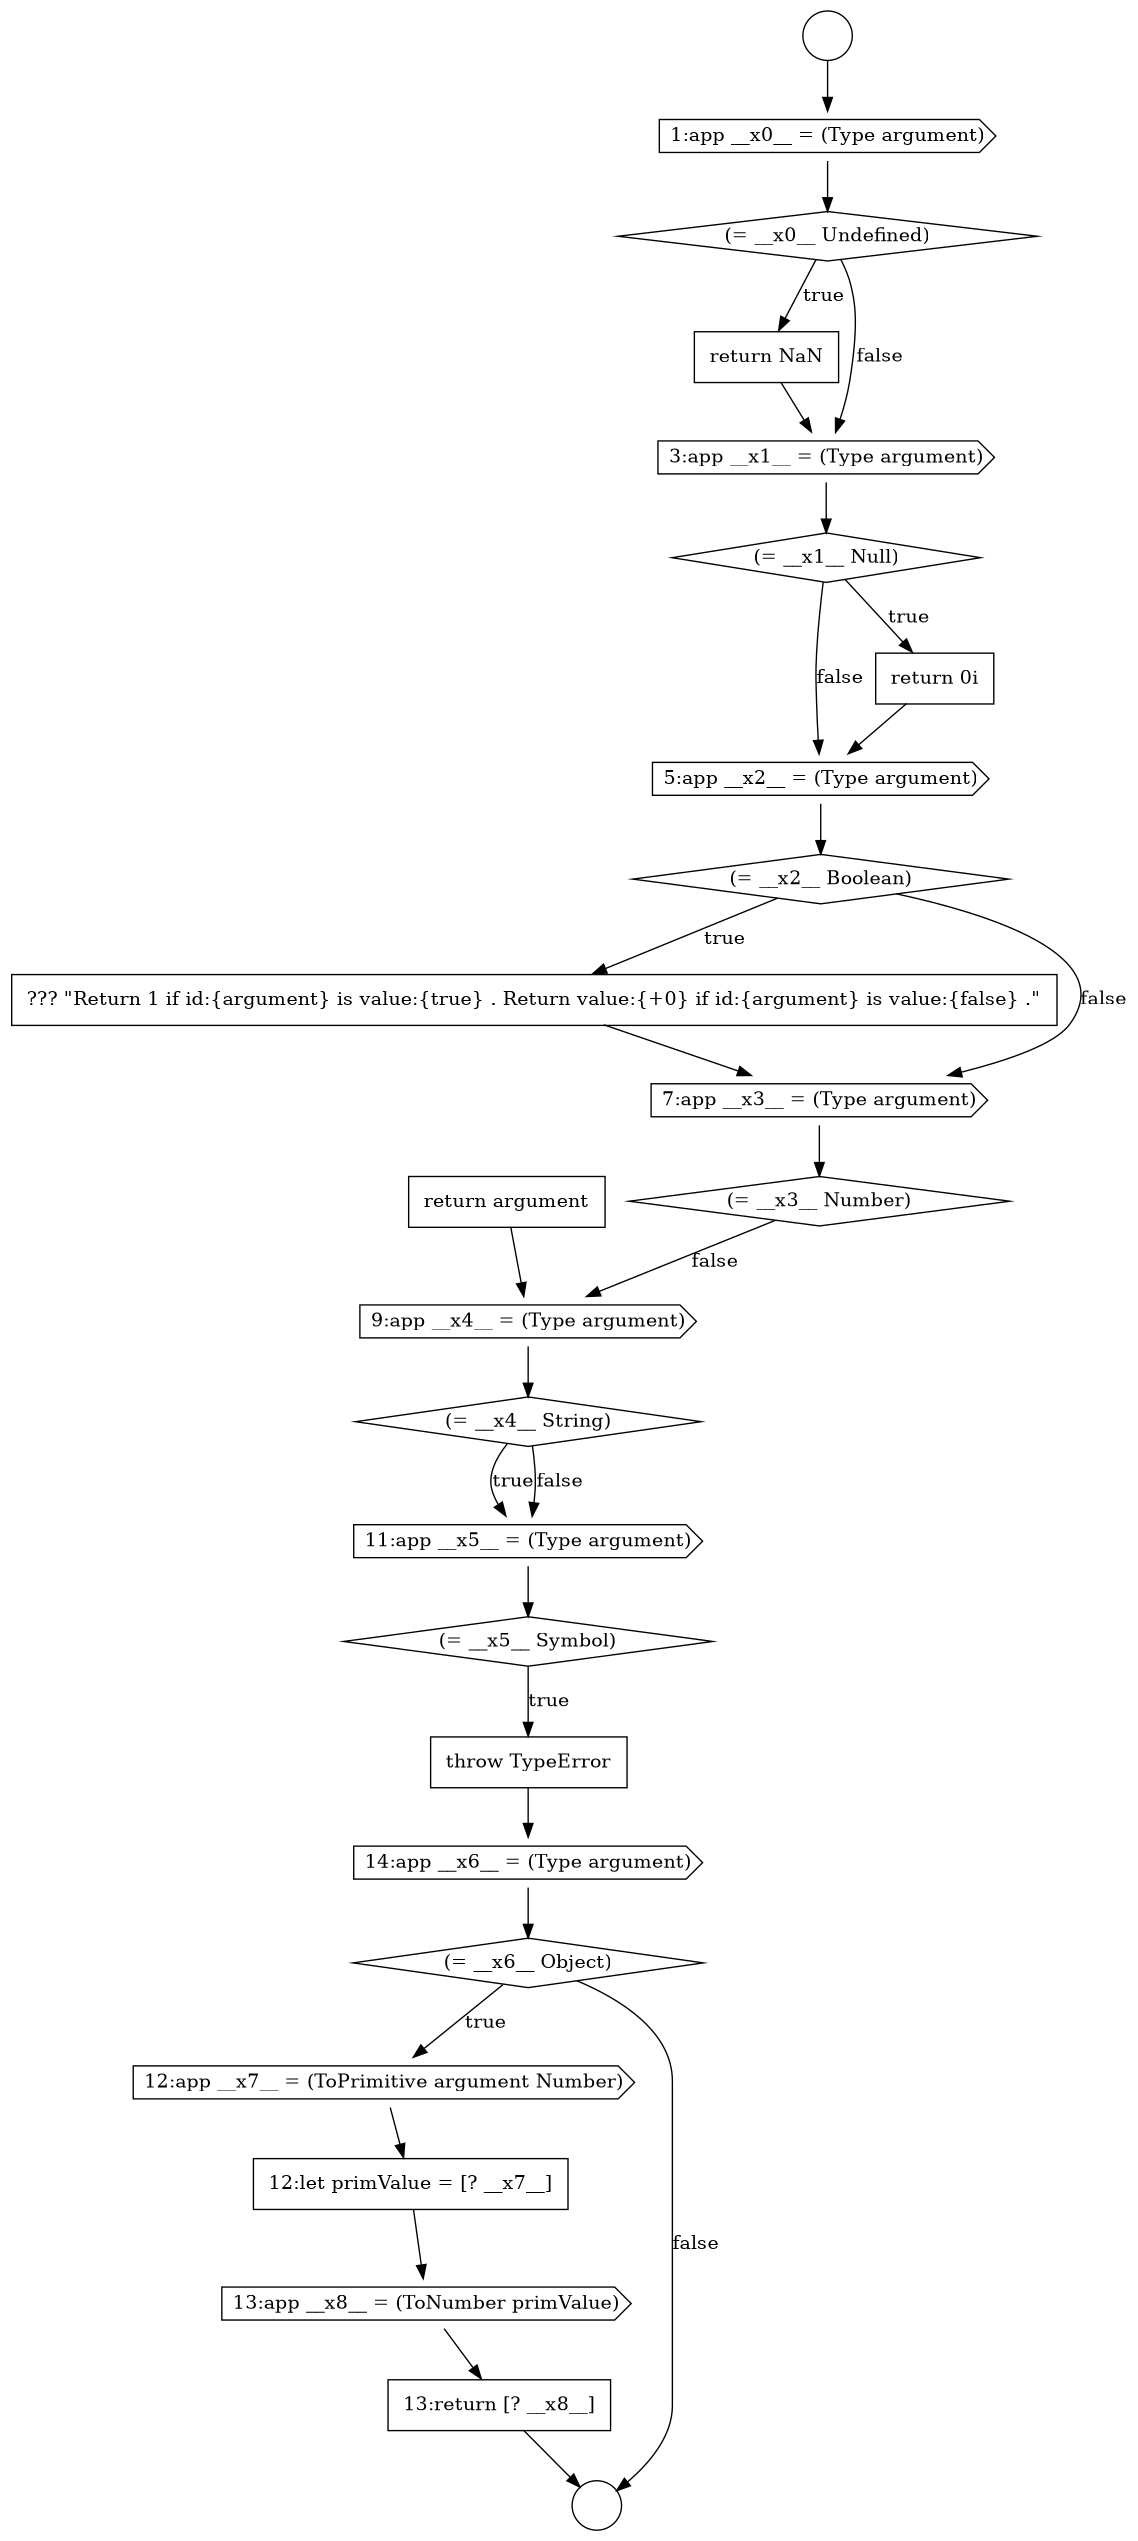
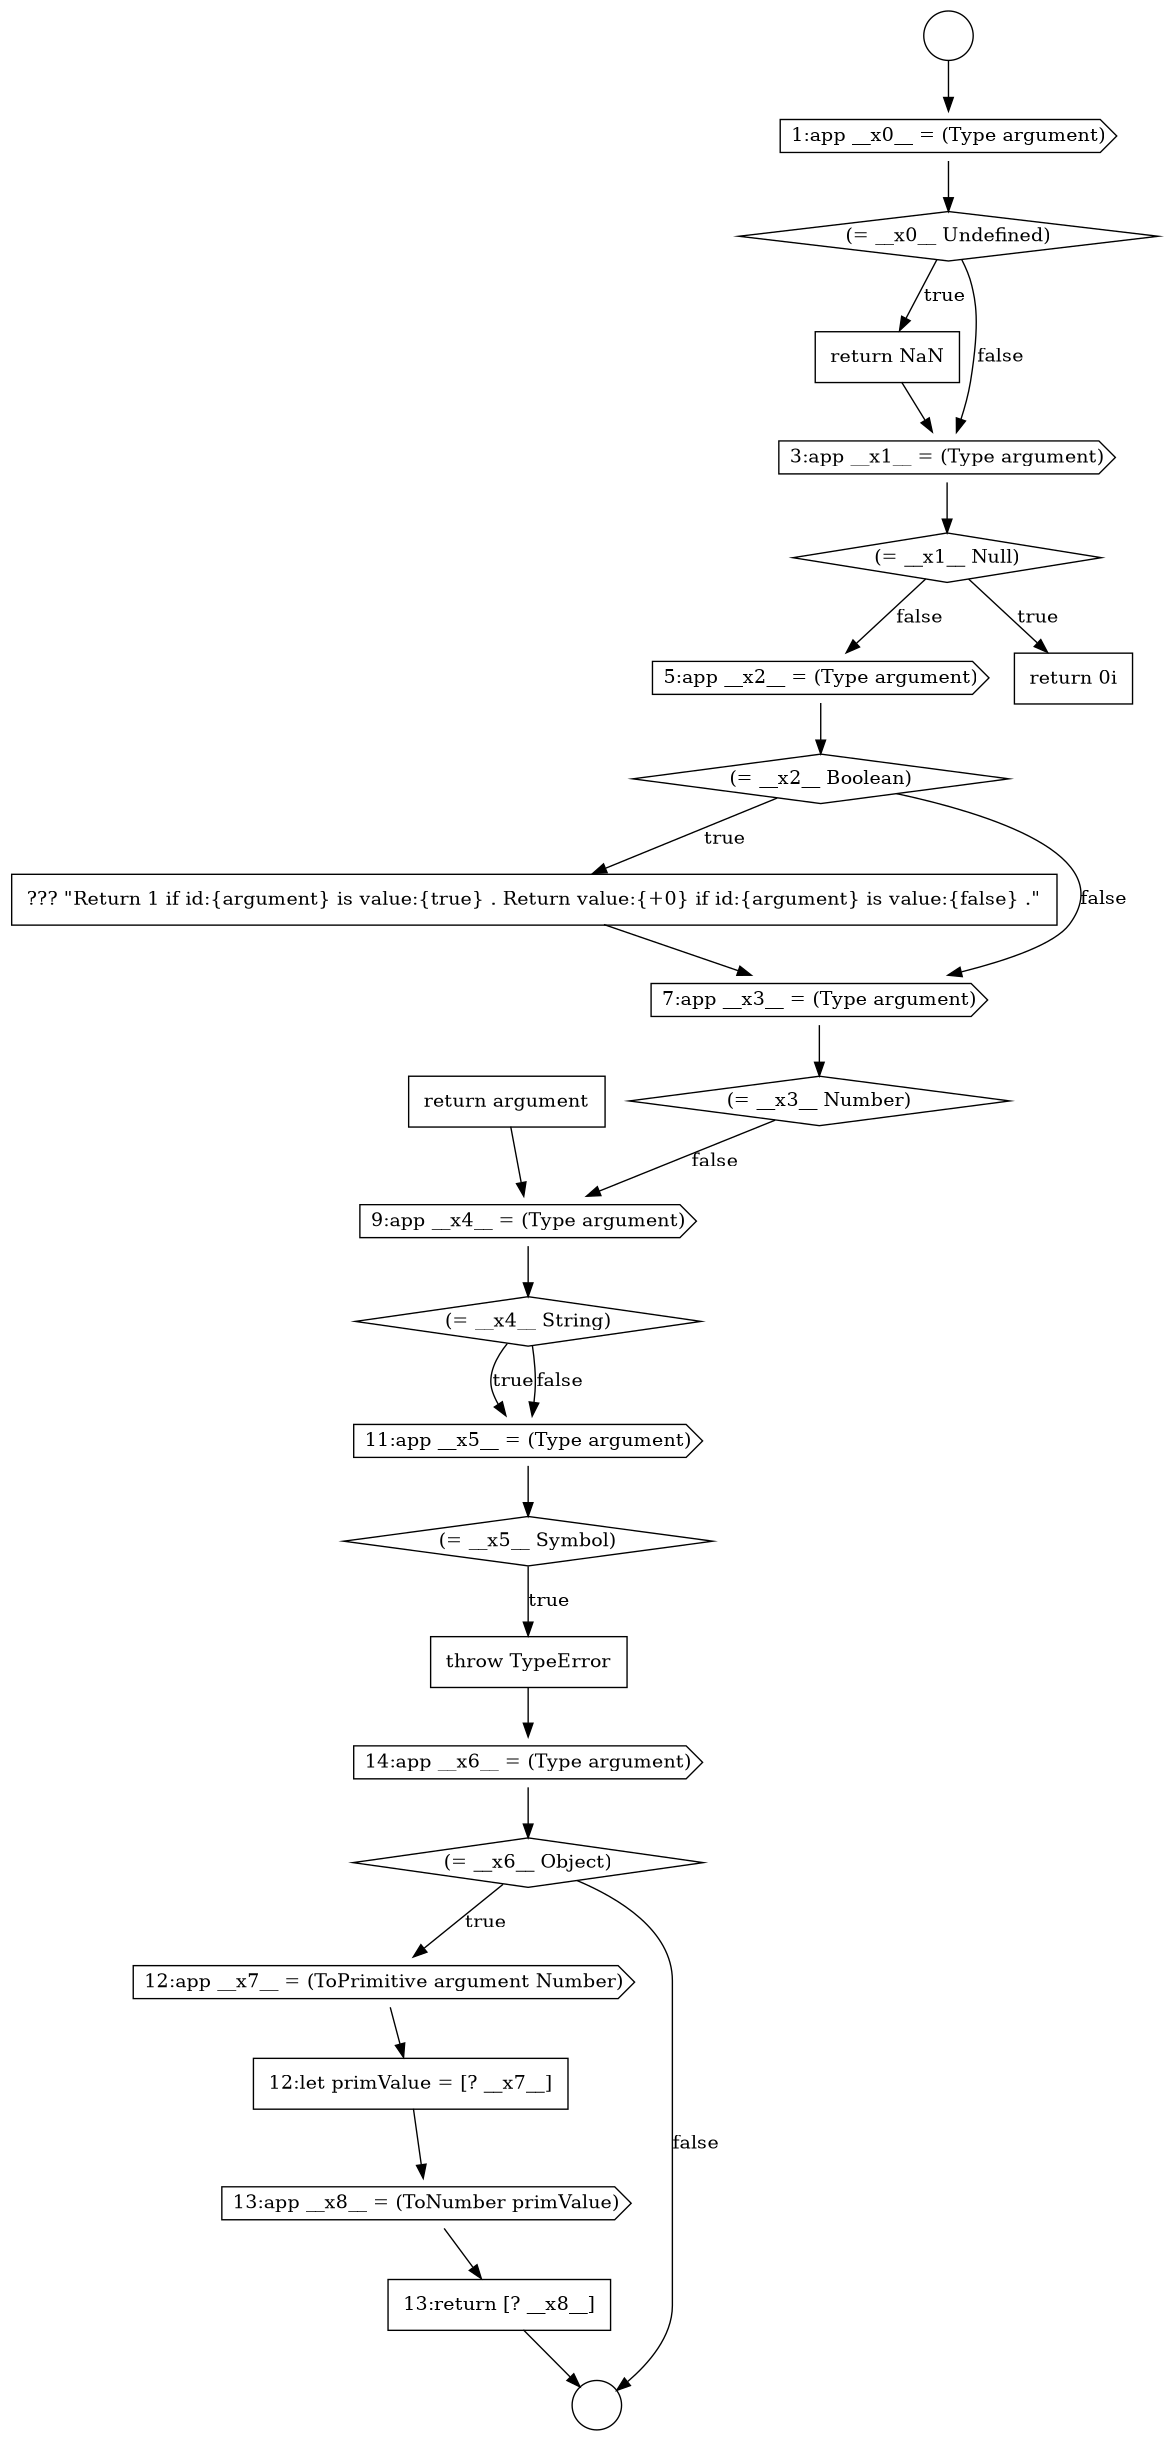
(883, 724) -> none
